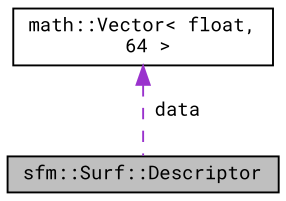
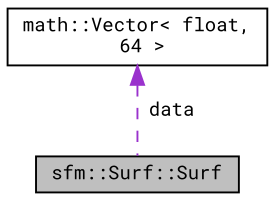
(143, 174) -> (137, 174)
